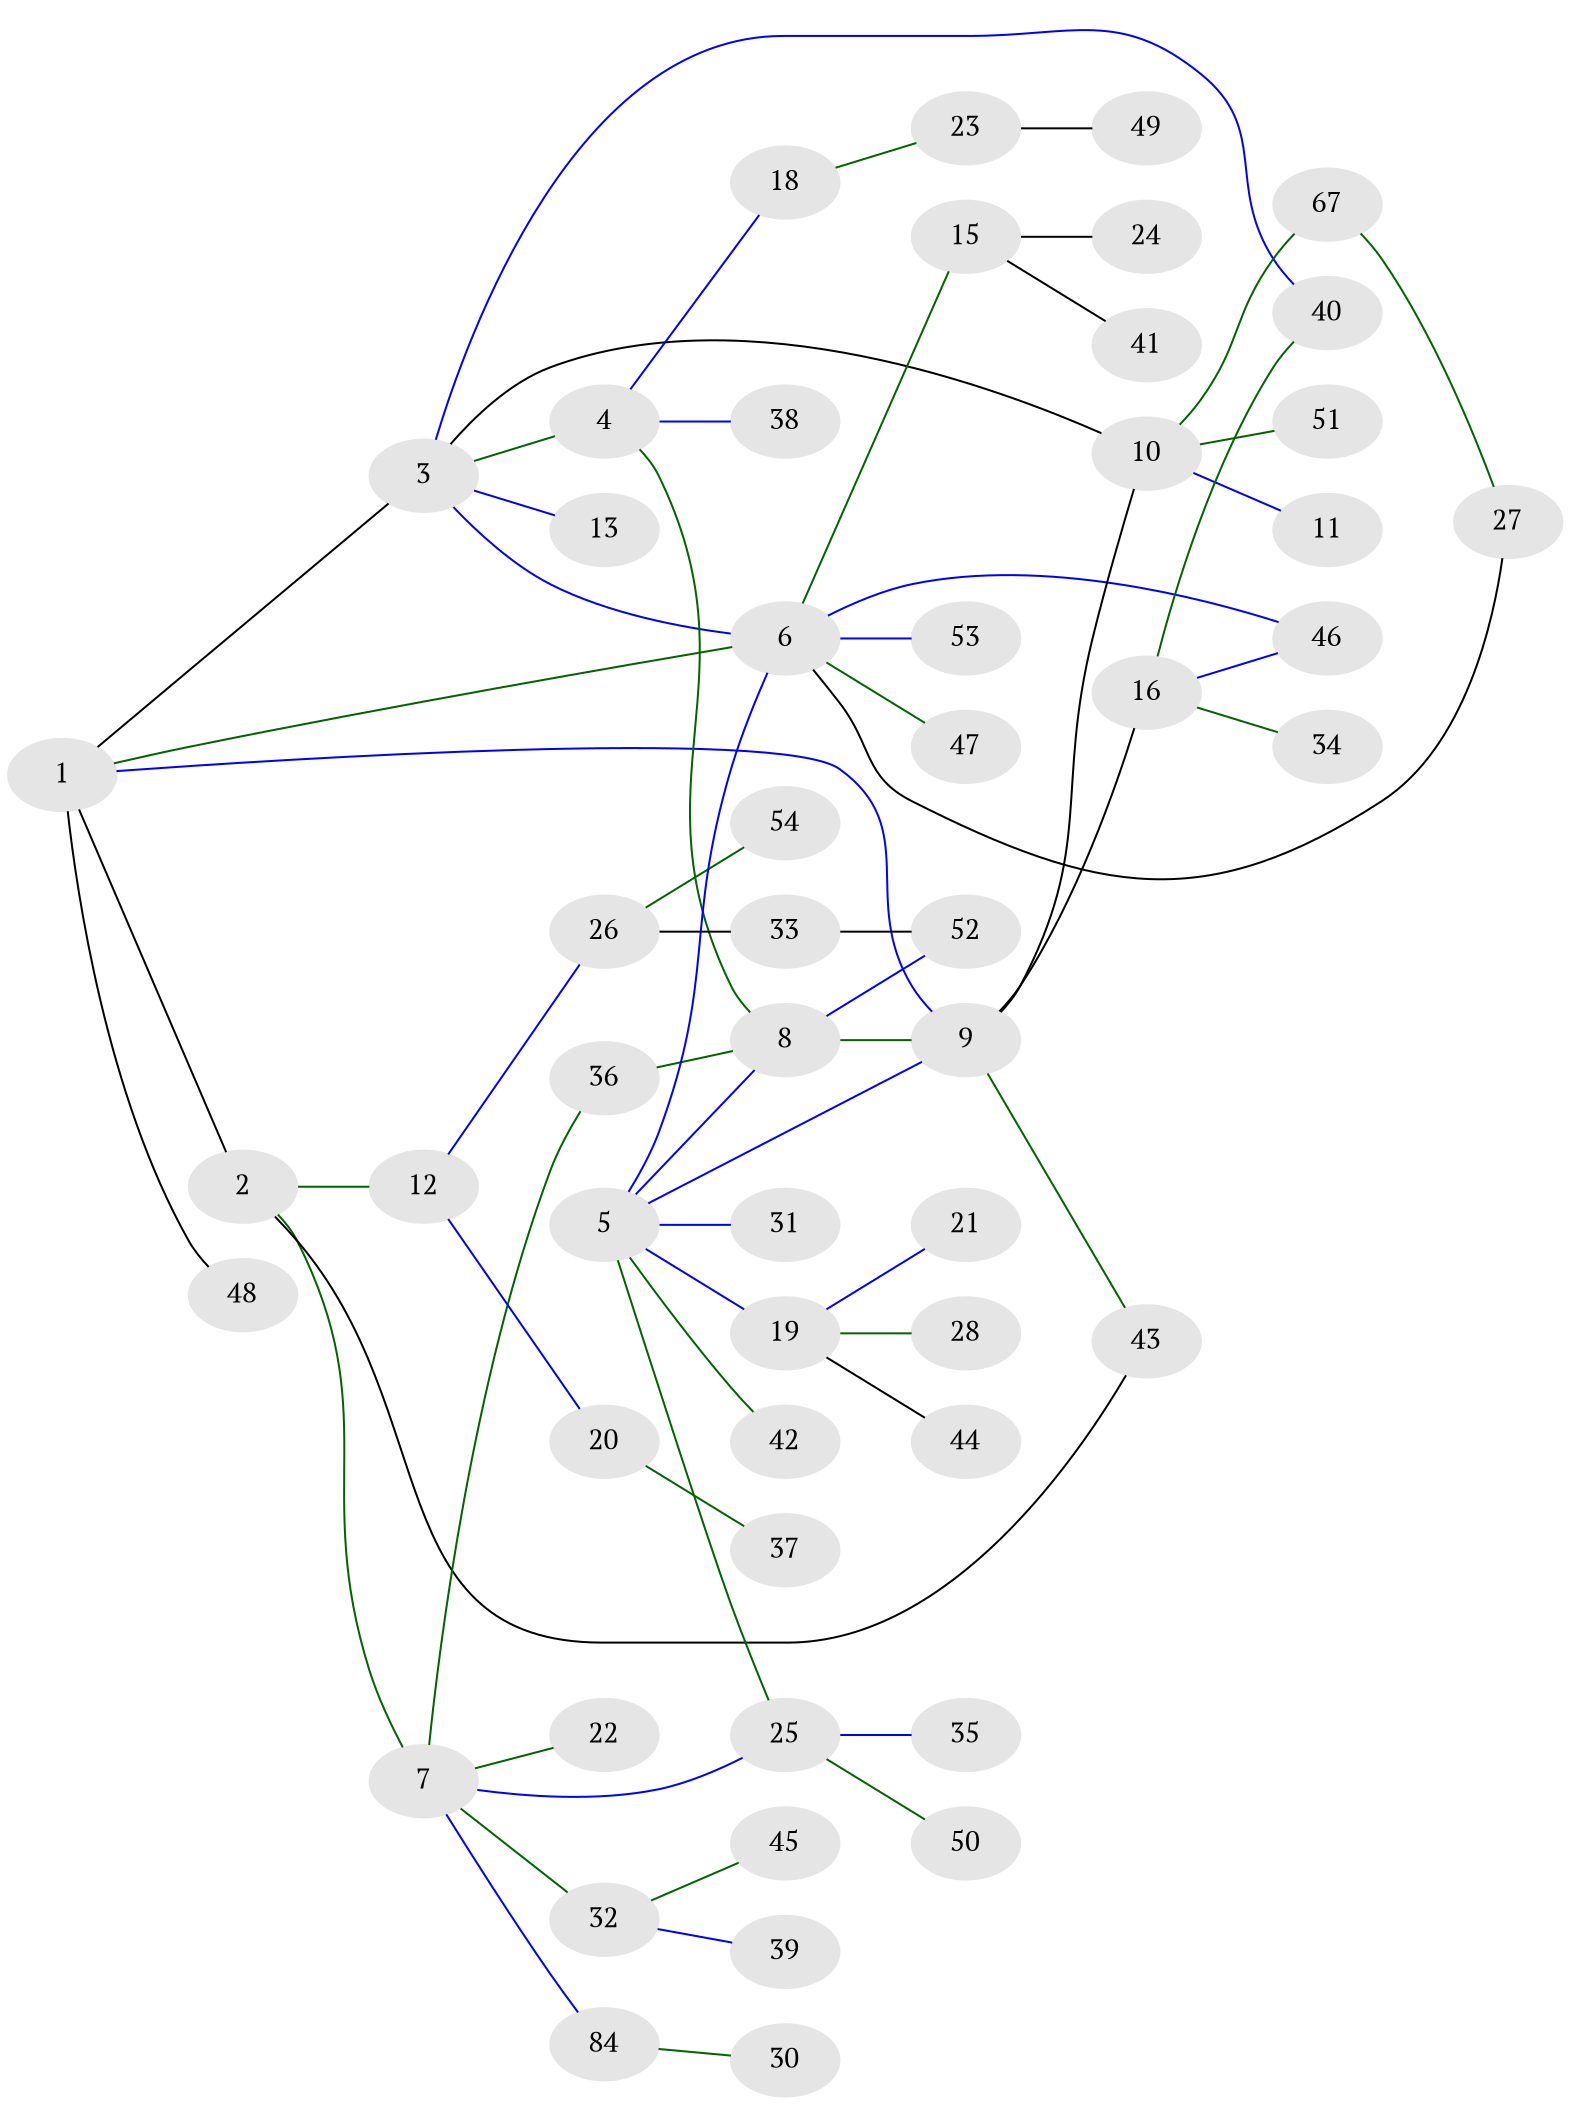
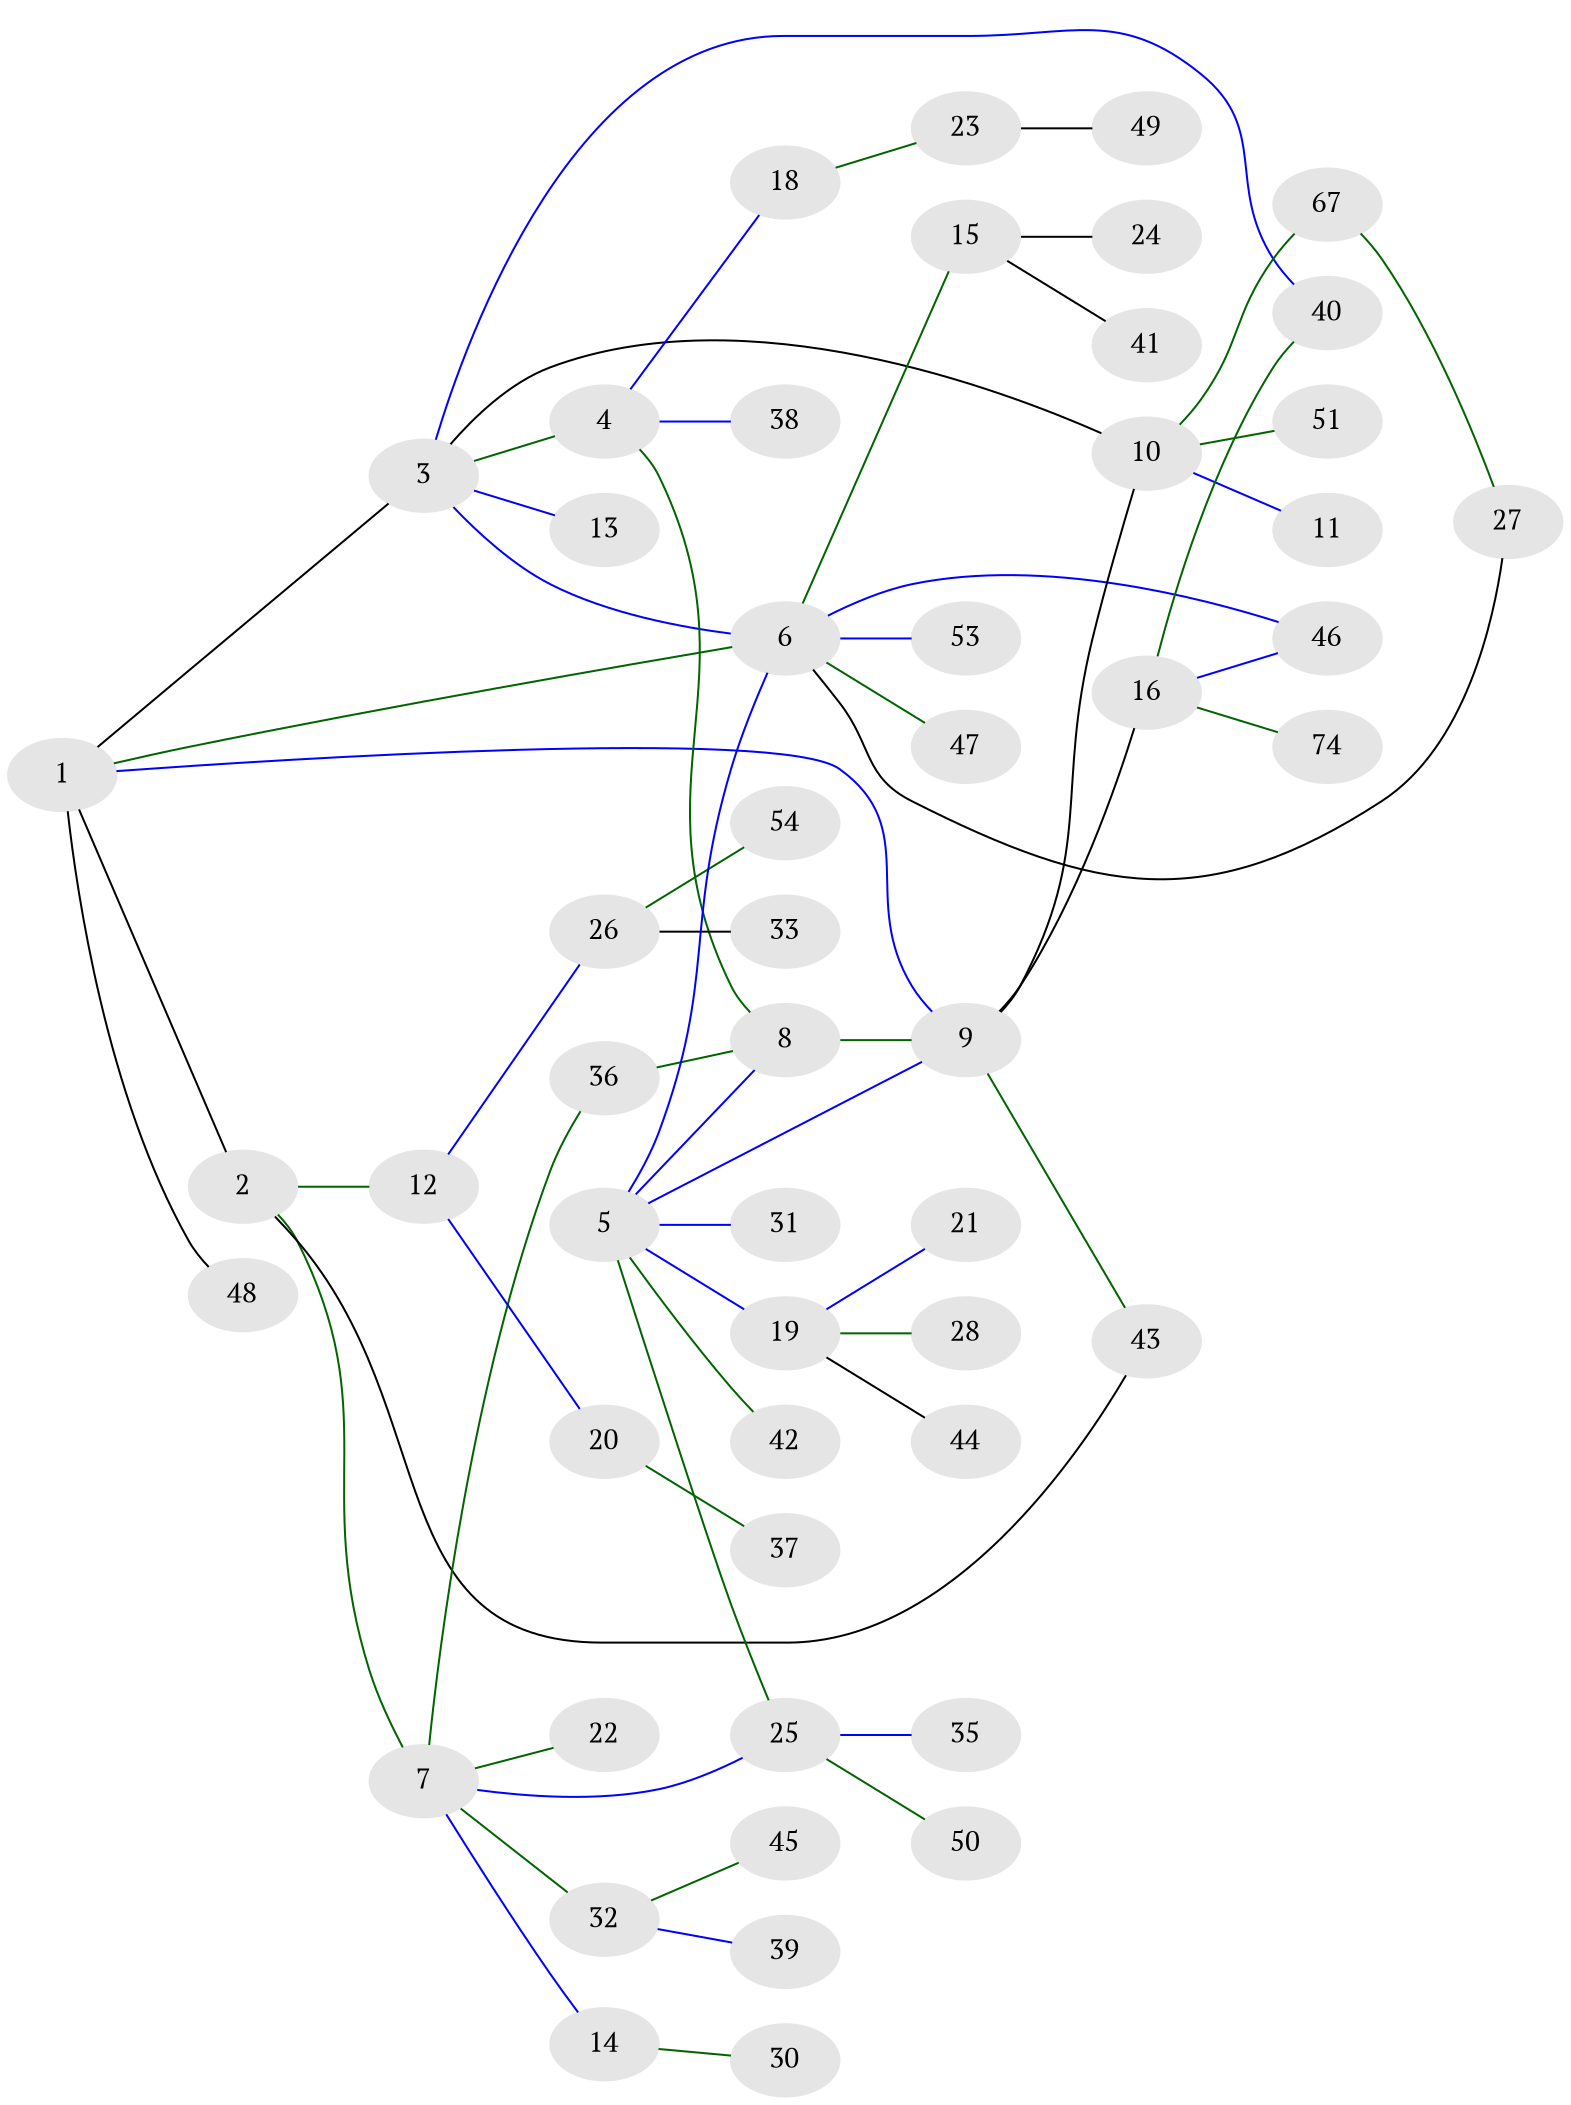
(1328, 747) -> (1328, 747)
(966, 932) -> none
(605, 2044) -> (605, 2044)
